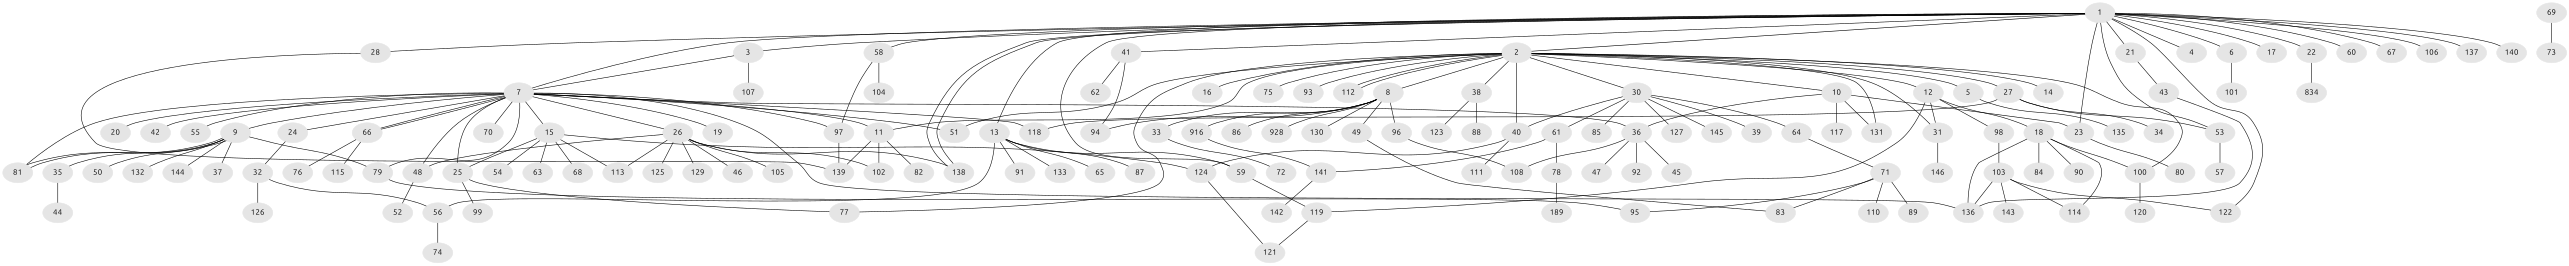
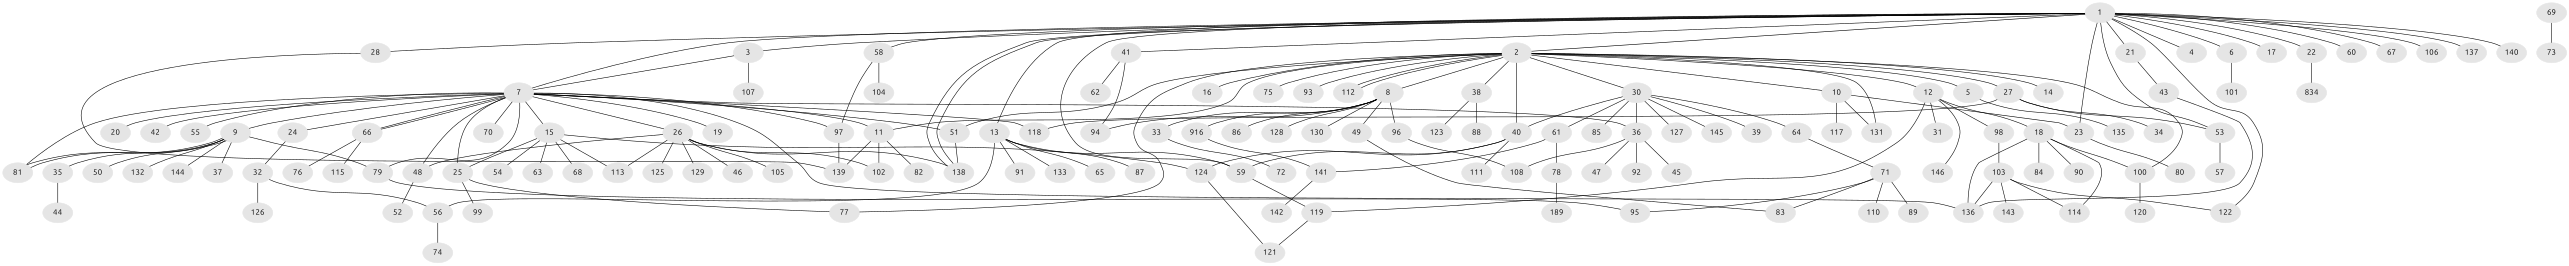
(1739, 62) -> none
(1734, 105) -> (1637, 113)
(1277, 133) -> (1277, 133)
none -> (957, 153)
none -> (1379, 153)
(1938, 153) -> (1960, 130)
